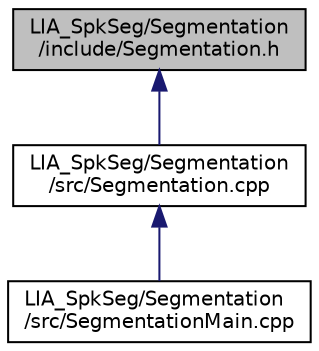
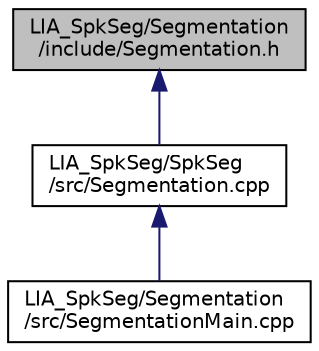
(159, 176) -> (159, 176)
